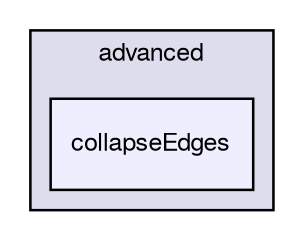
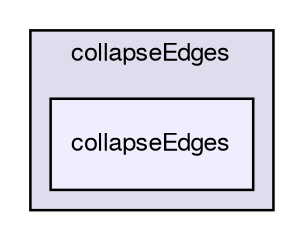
(152, 54) -> (152, 54)
